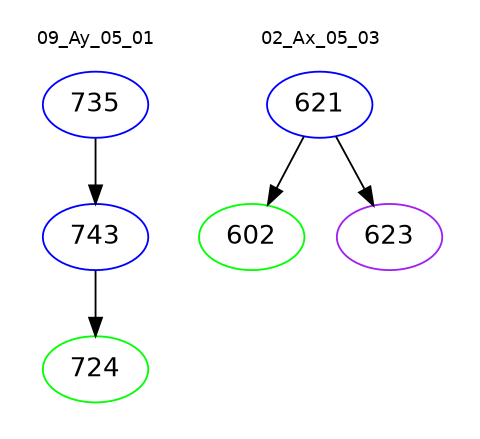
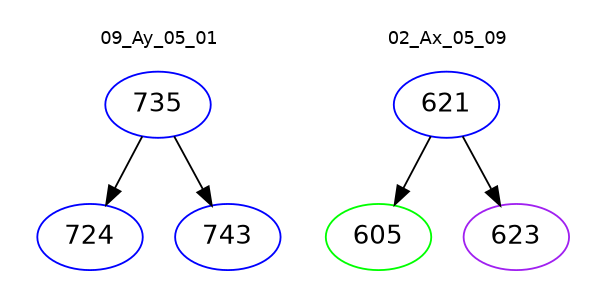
(321, 40) -> (447, 40)
(252, 237) -> (379, 237)
(96, 294) -> (129, 162)
(96, 369) -> (90, 237)
